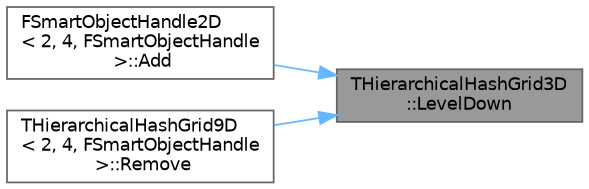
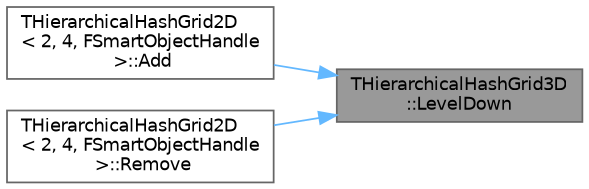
(140, 43) -> (140, 43)
(140, 146) -> (140, 146)
